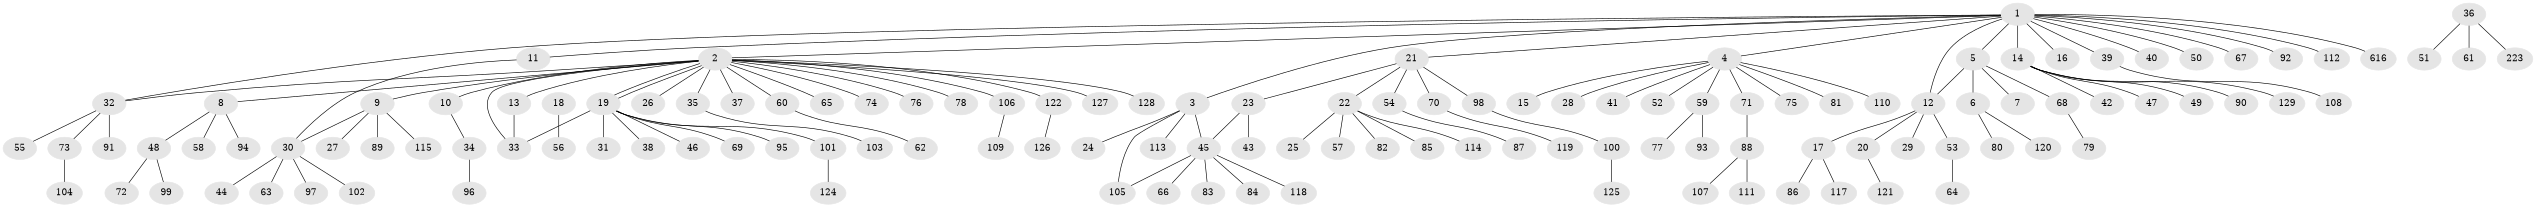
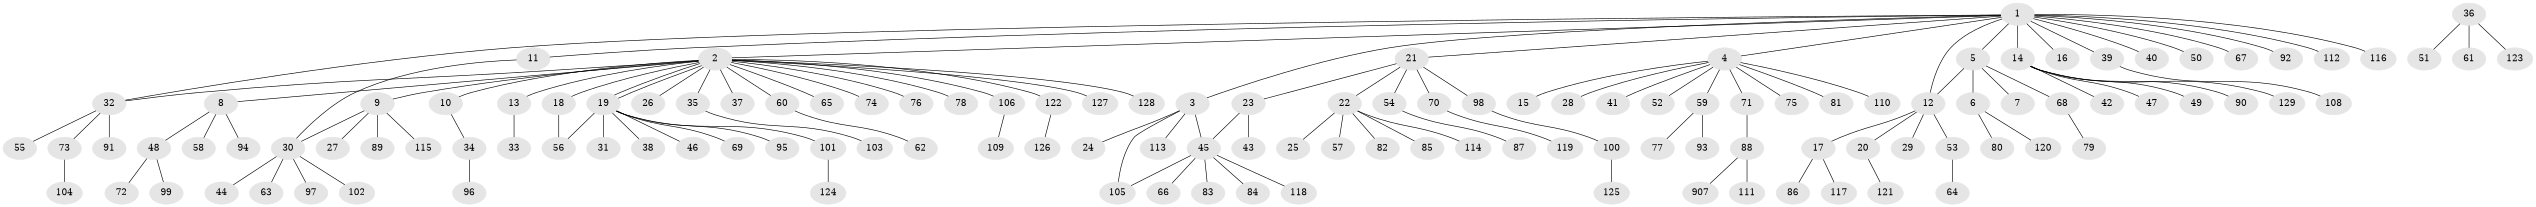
(2378, 59) -> (2378, 59)
(2515, 59) -> (2515, 59)
(568, 74) -> (635, 77)
(563, 124) -> (581, 126)
(1700, 193) -> (1700, 193)
